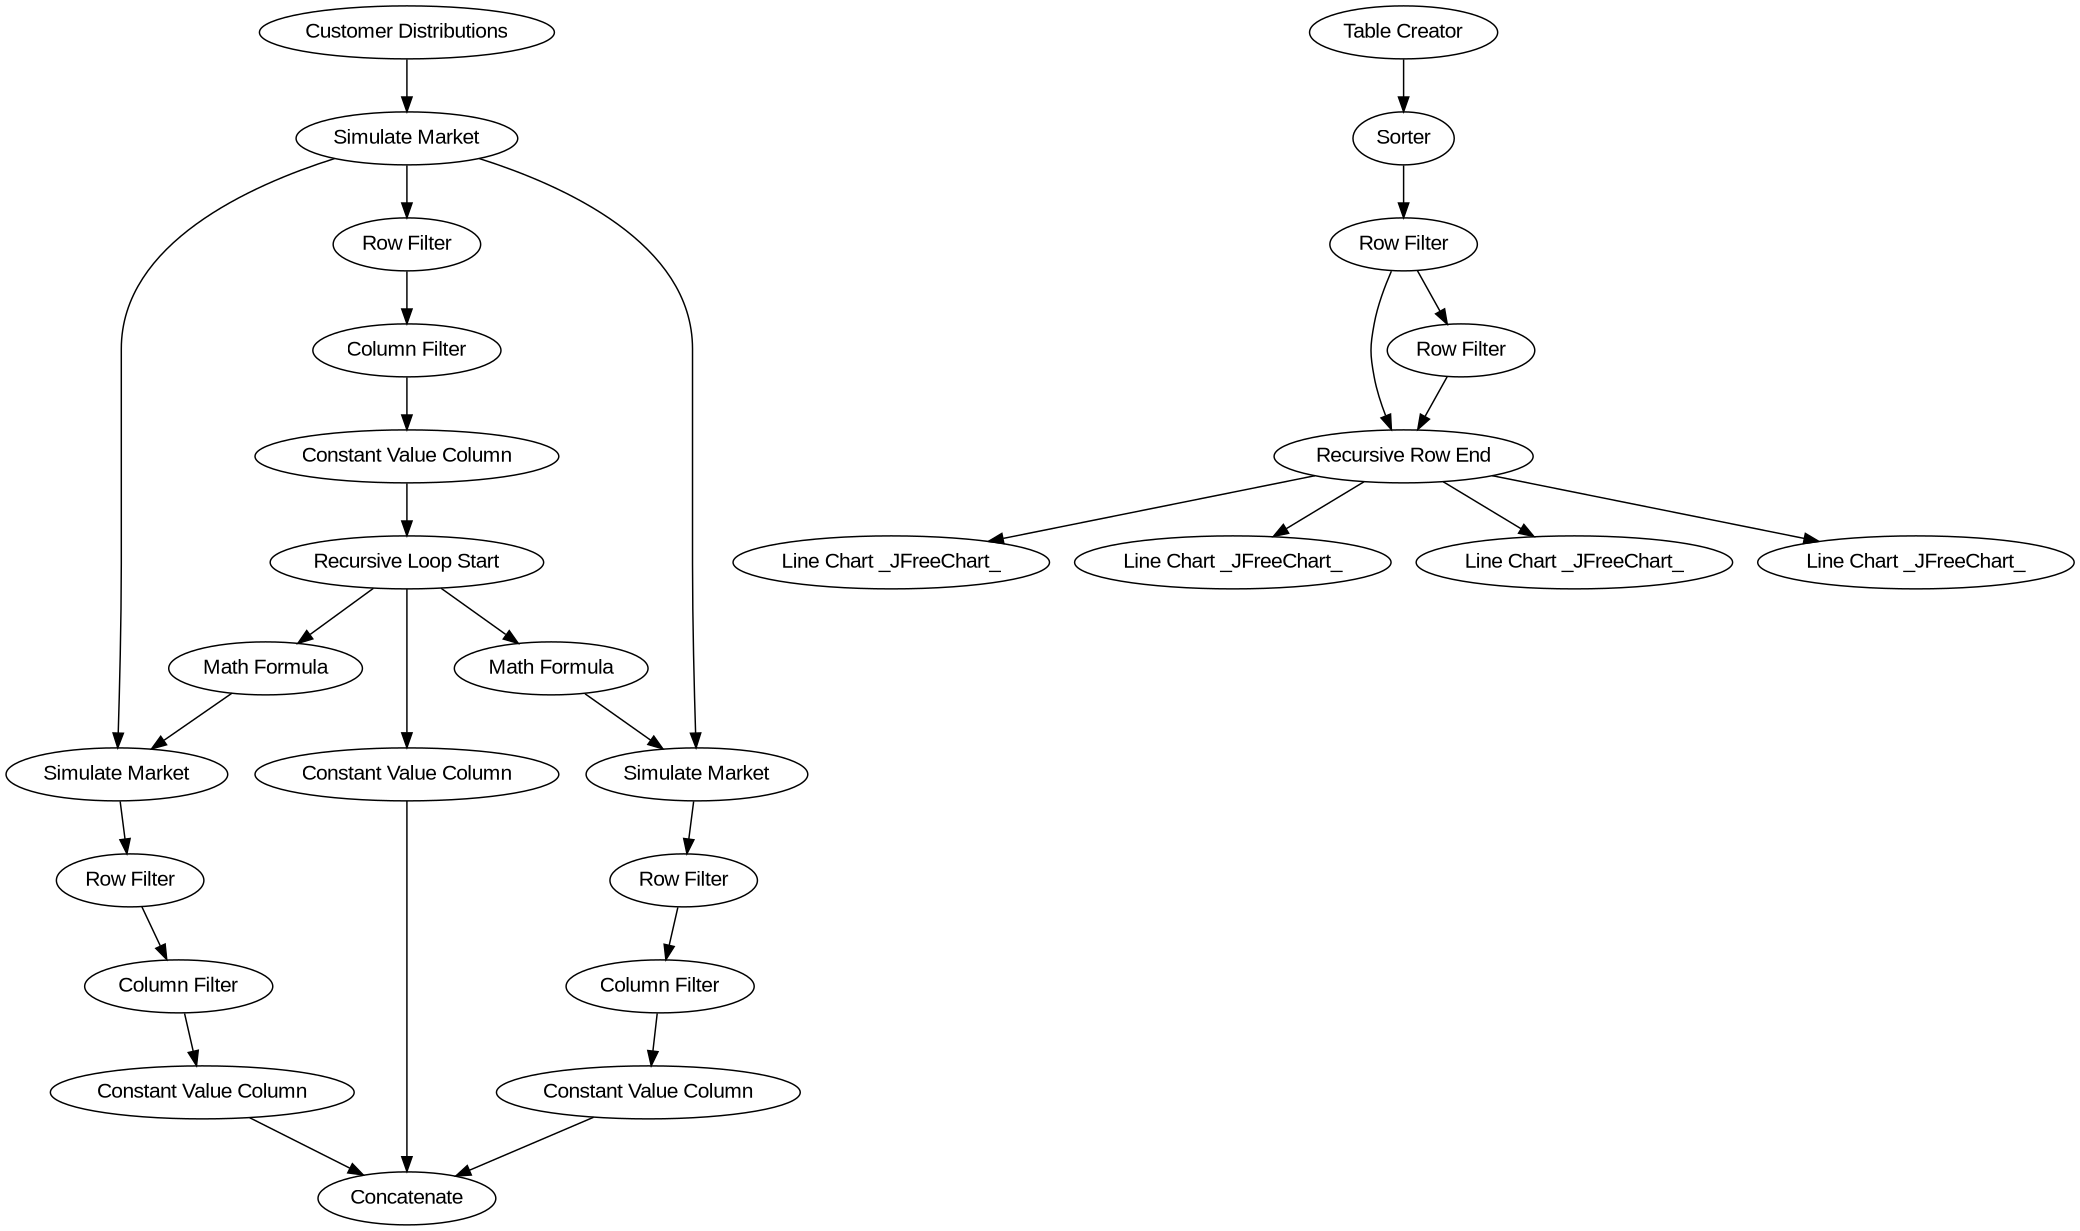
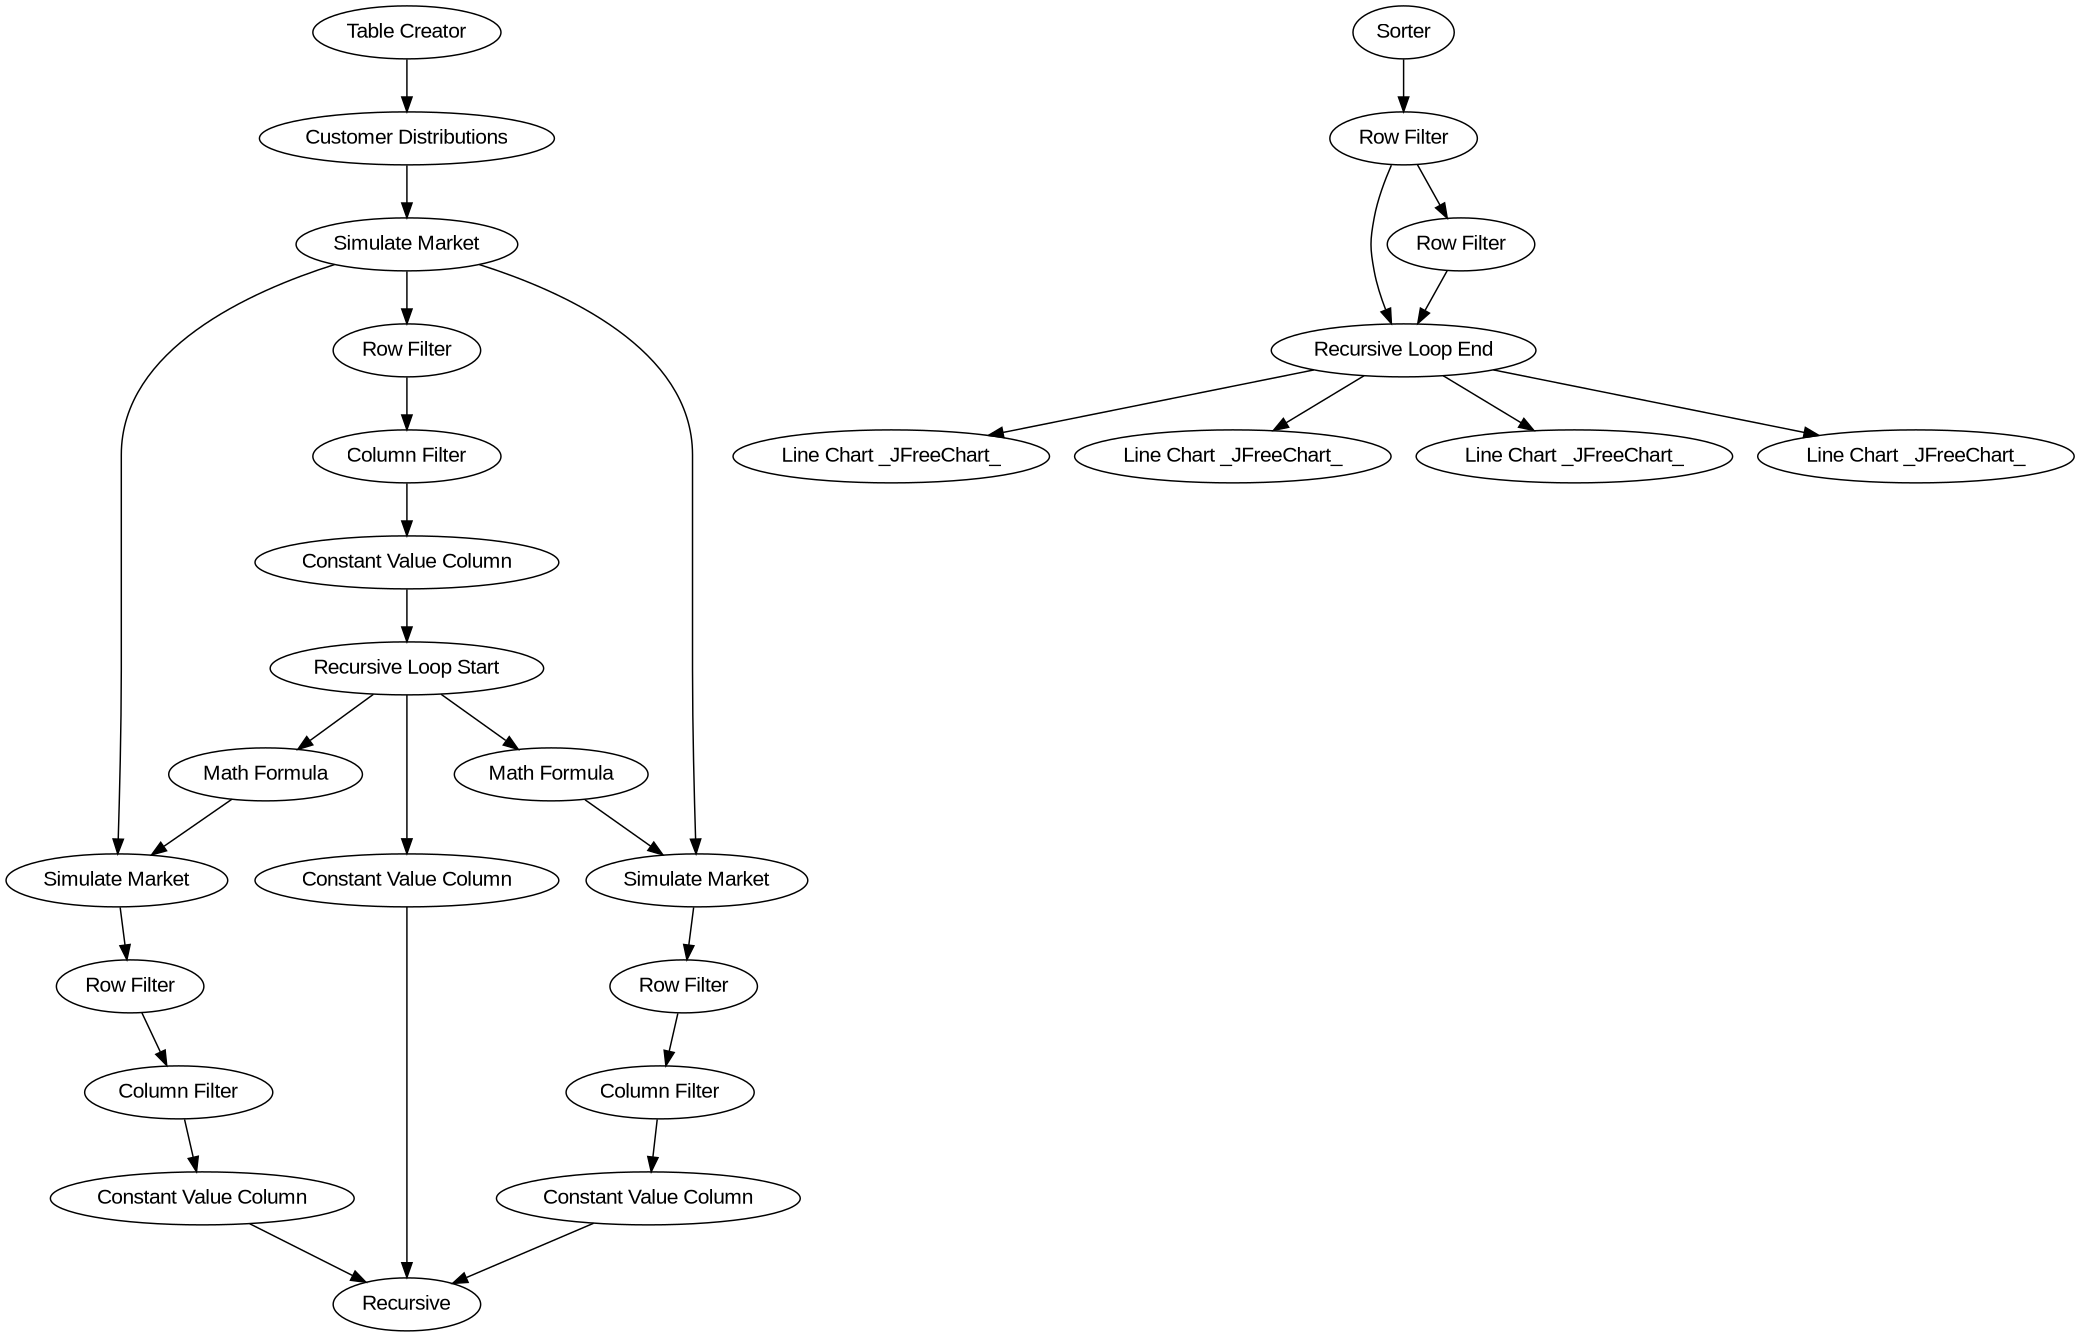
(1404, 78) -> (407, 78)
(1404, 456) -> (1404, 350)
(407, 1198) -> (407, 1304)
